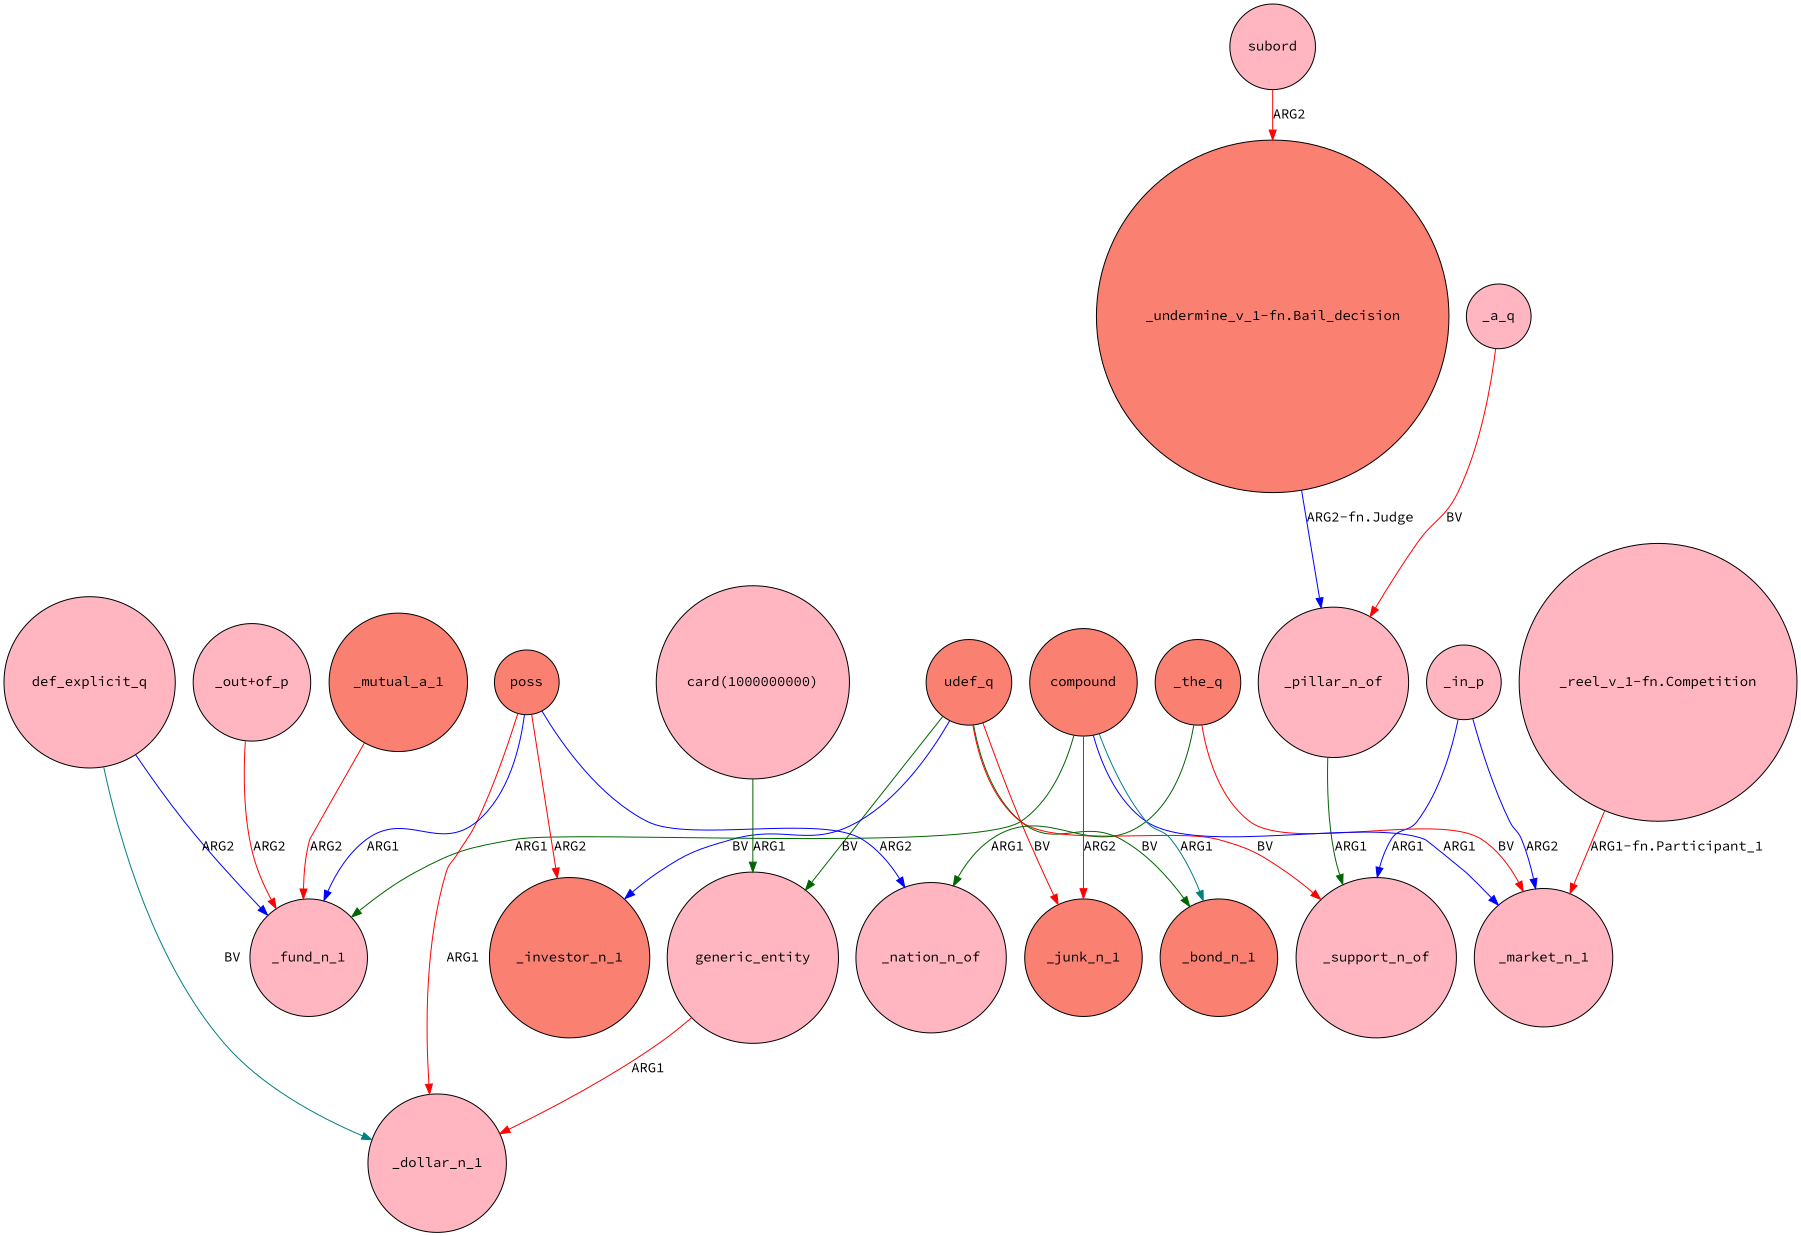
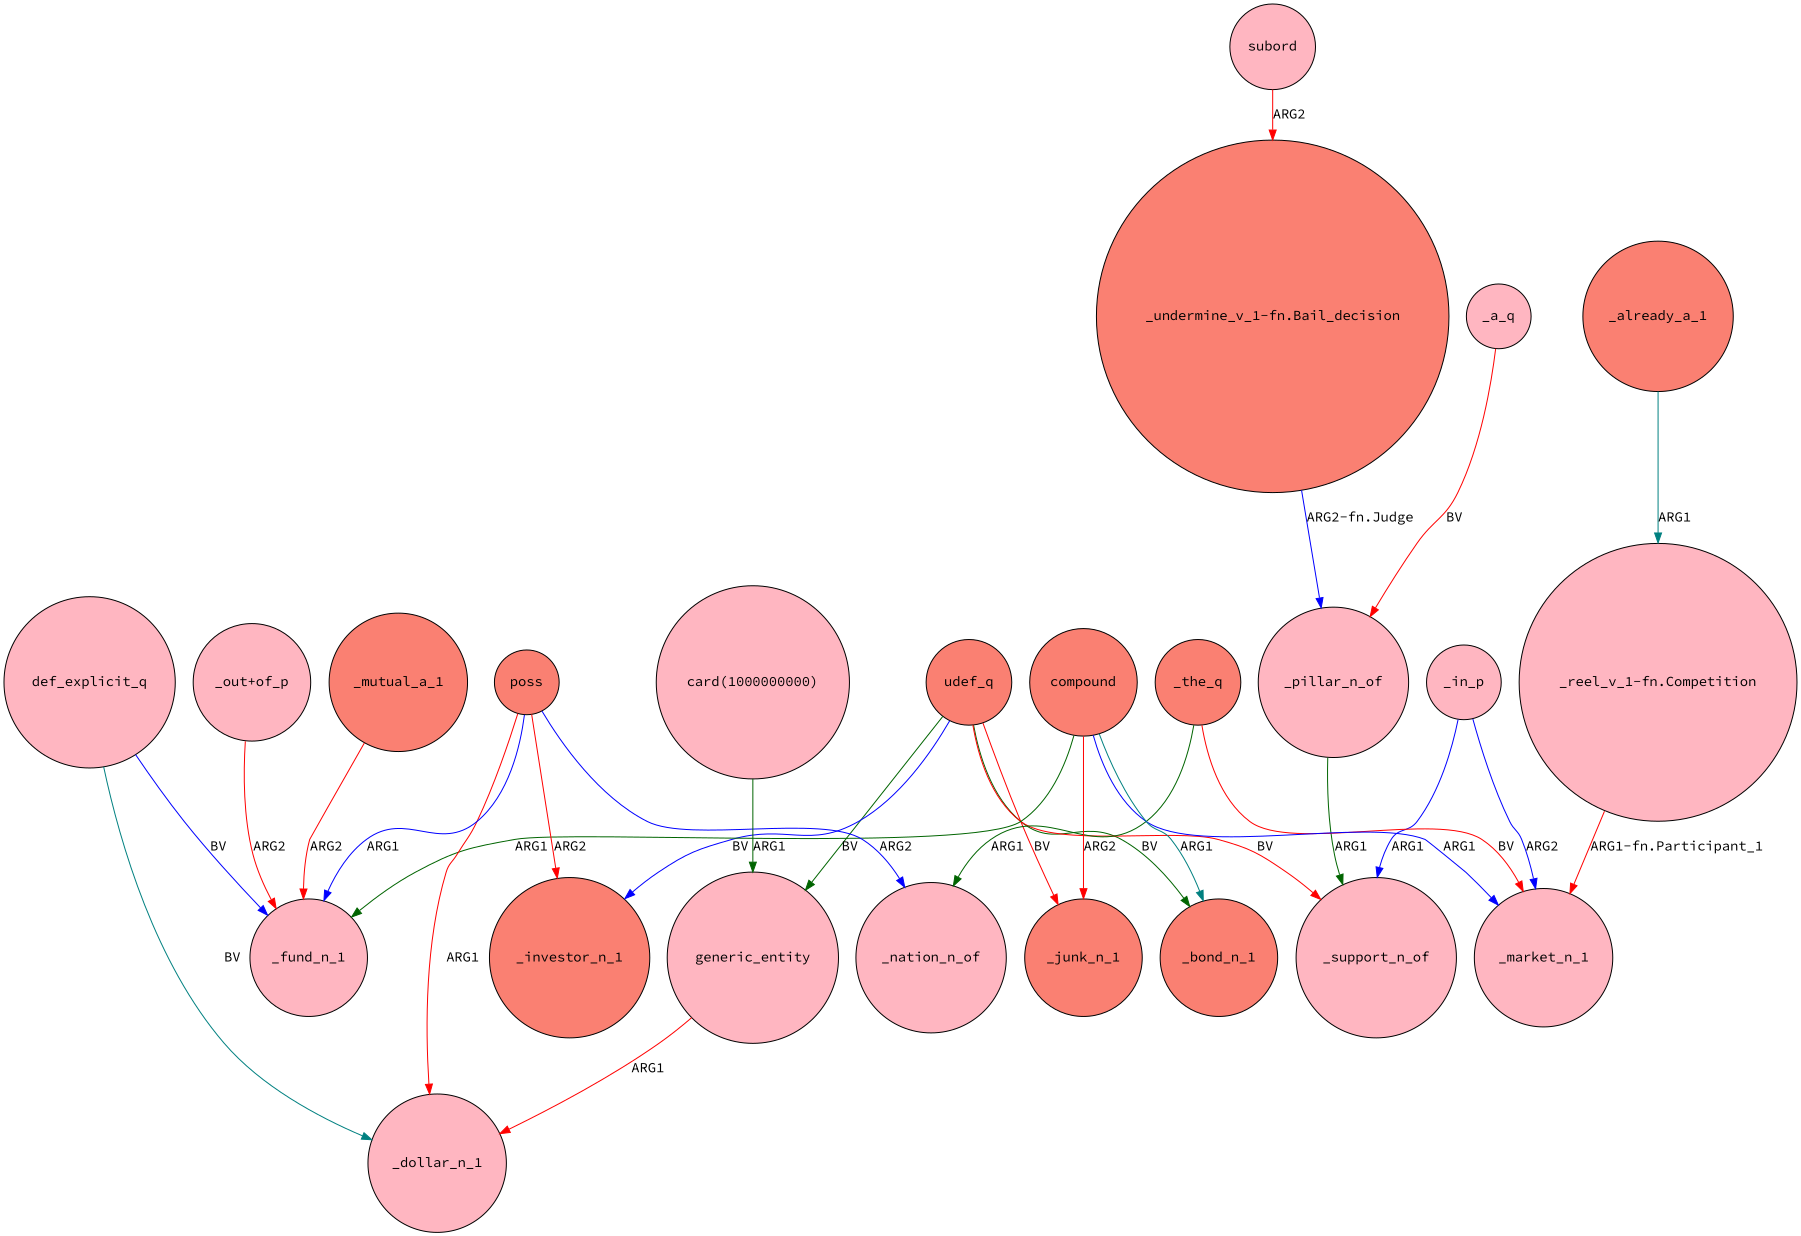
none -> (1658, 316)
(219, 847) -> (219, 847)
